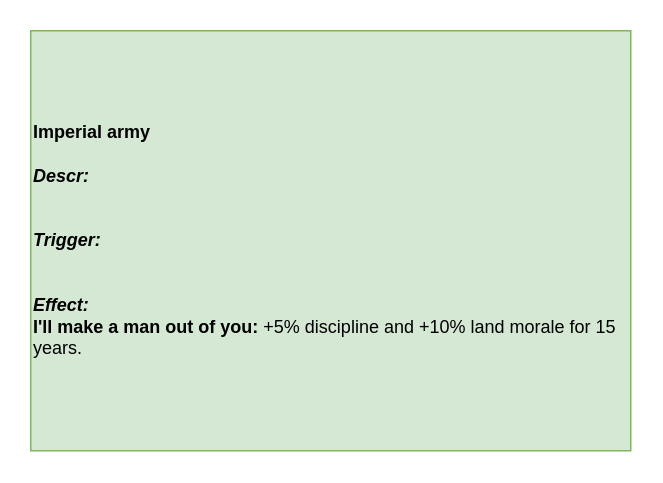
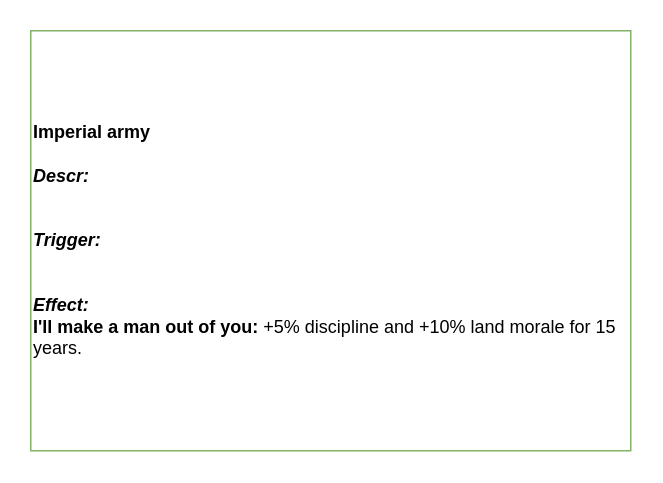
(331, 241) -> (331, 241)
